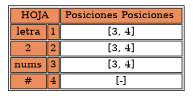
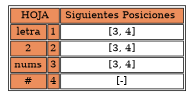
(121, 15) -> (122, 15)
